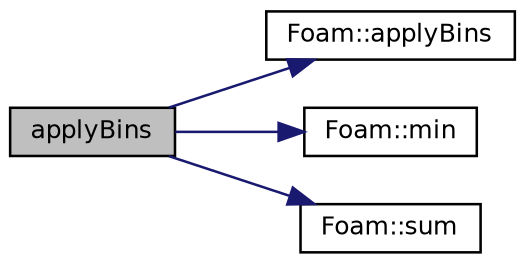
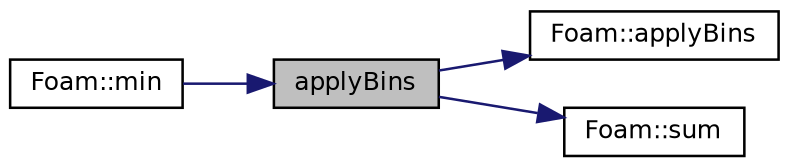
(227, 132) -> (215, 84)
